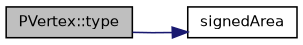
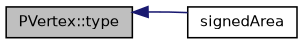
(152, 33) -> (168, 12)
